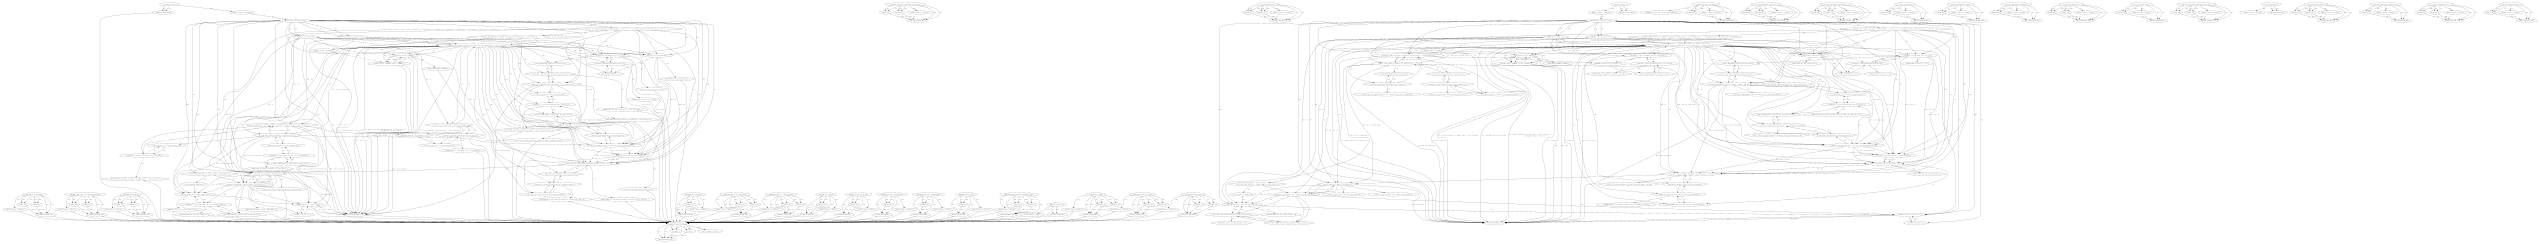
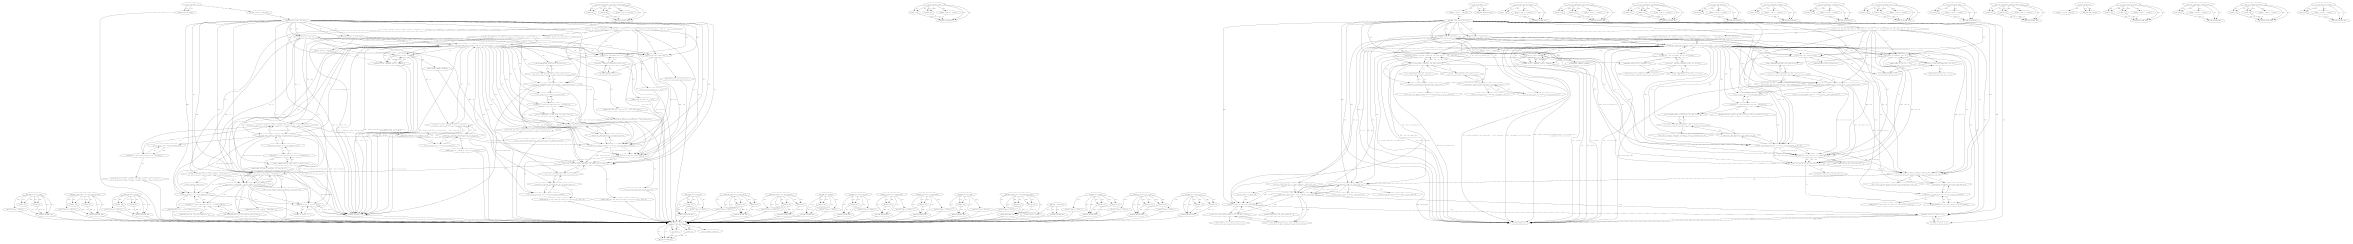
(1684, 8) -> (1830, 160)
